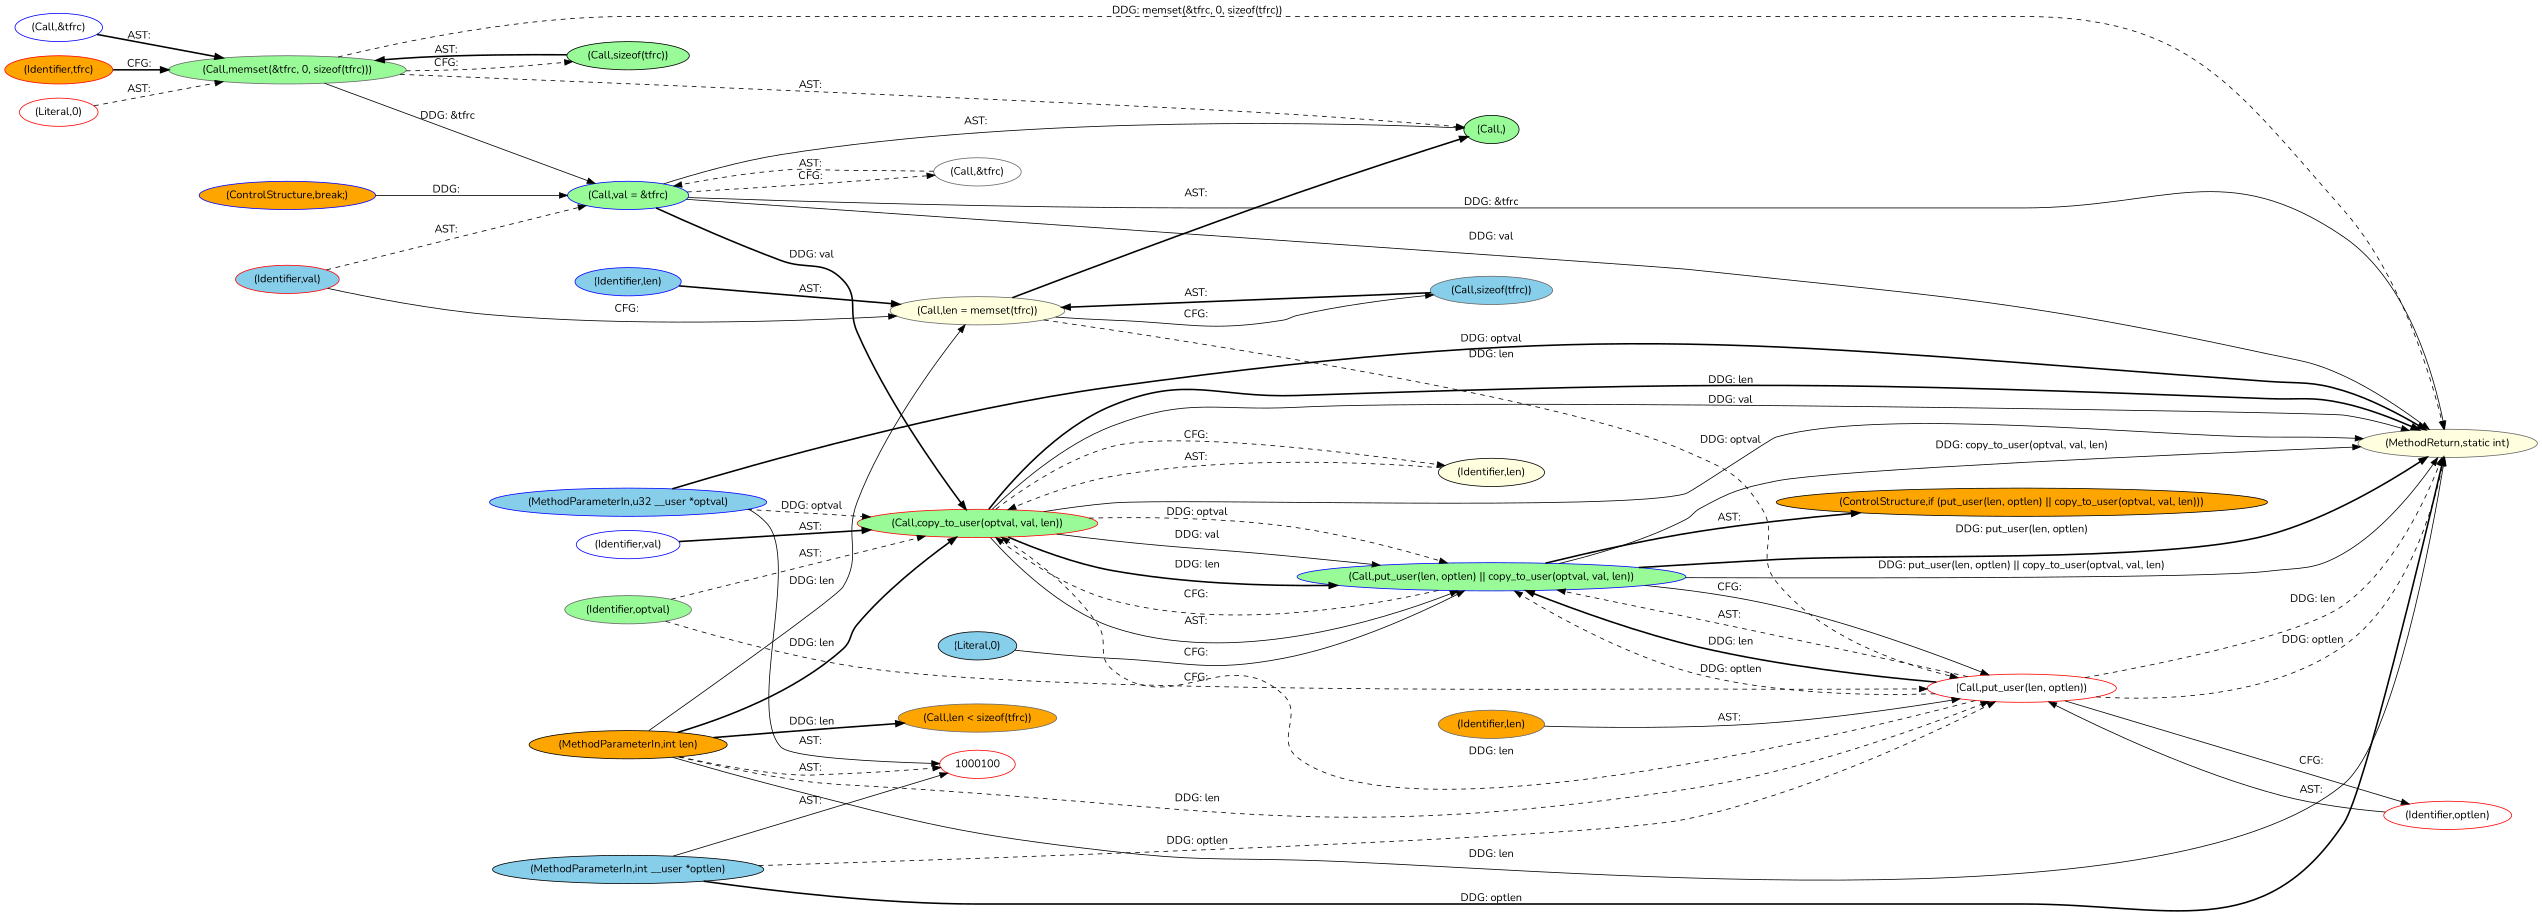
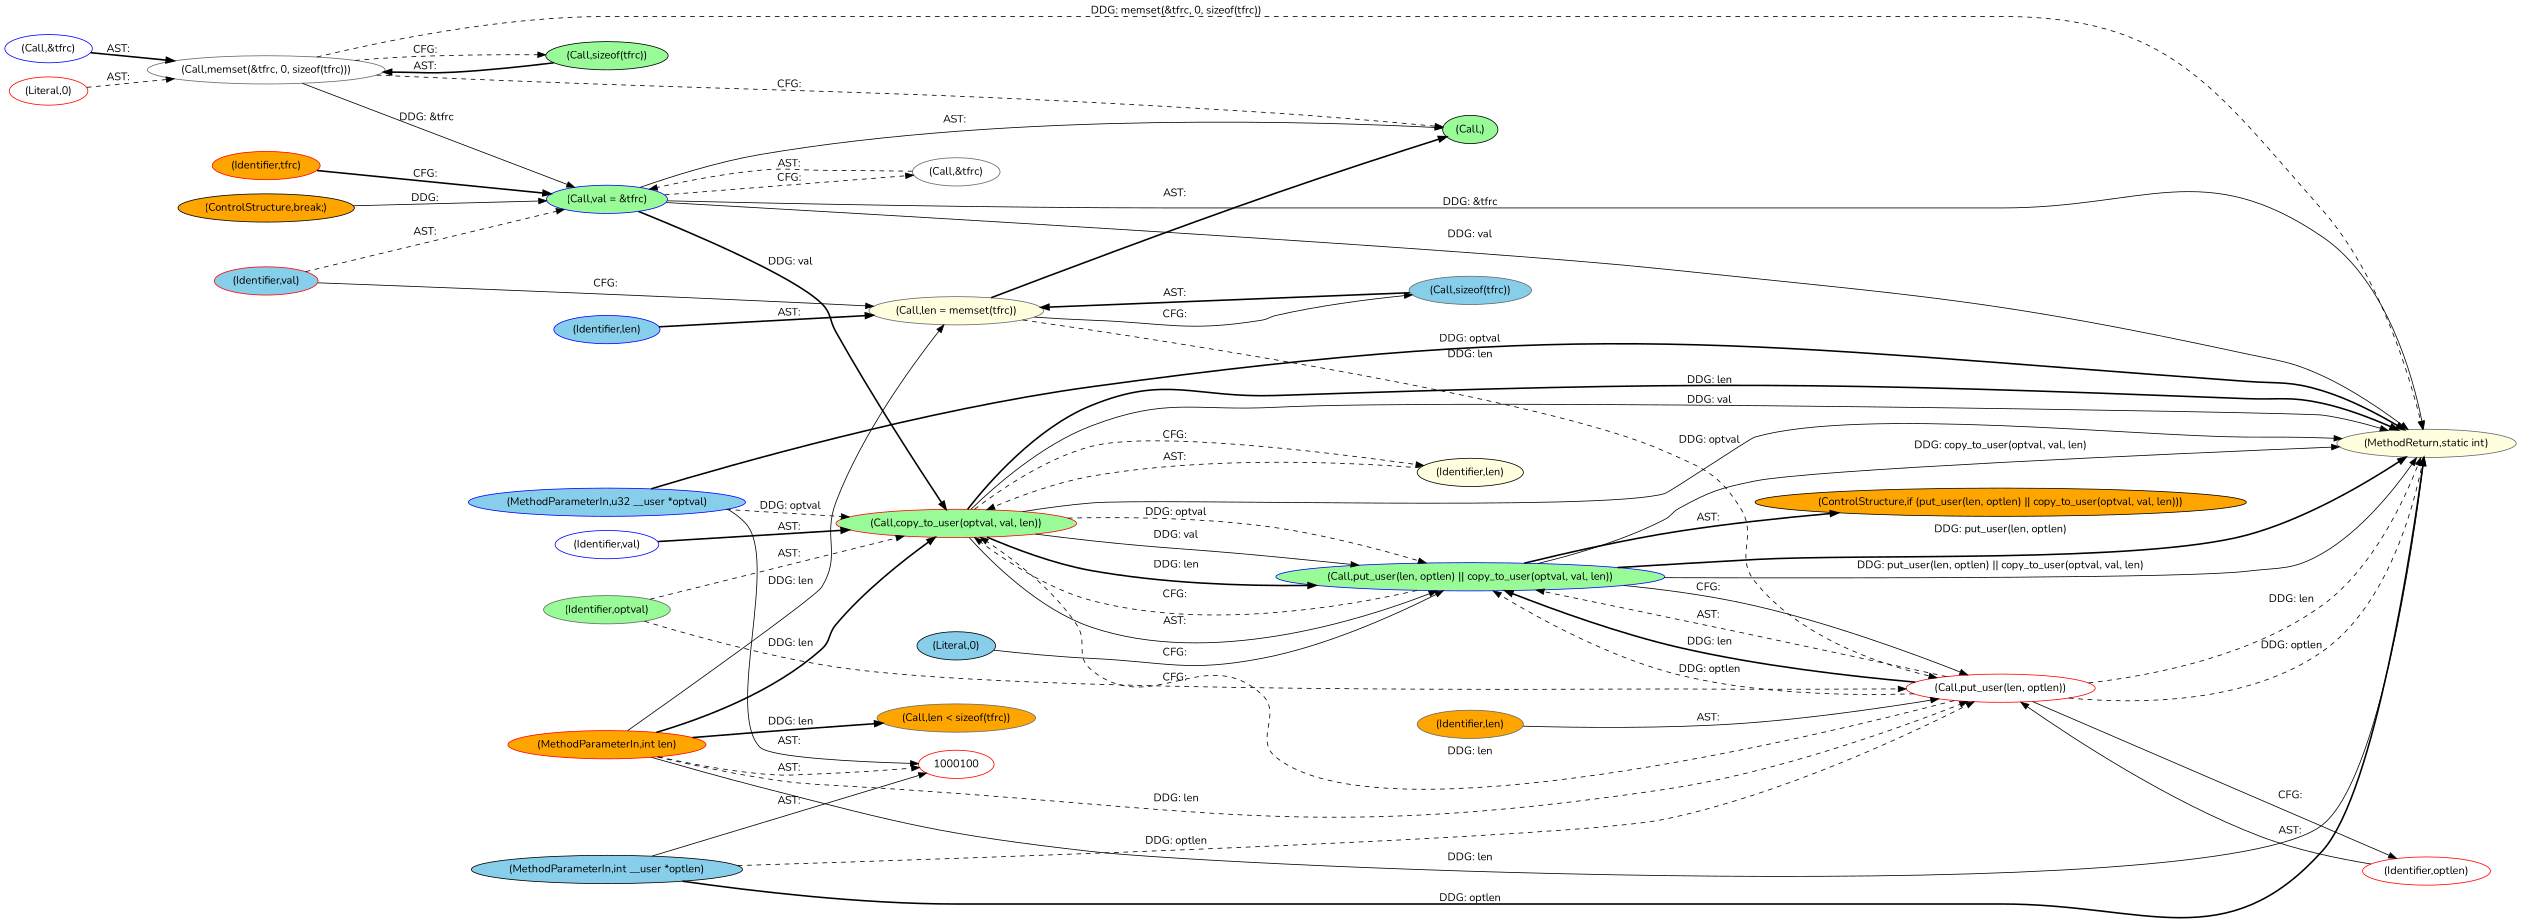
(137, 70) -> (430, 182)
(287, 70) -> (266, 70)
(812, 85) -> (791, 84)
(287, 195) -> (266, 208)
(628, 745) -> (607, 745)
